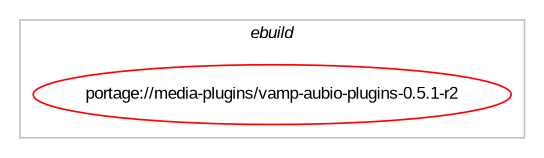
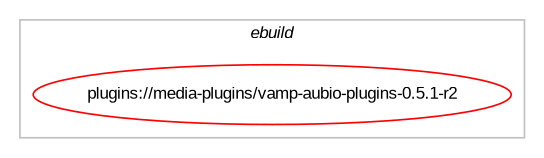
(272, 95) -> (272, 95)
